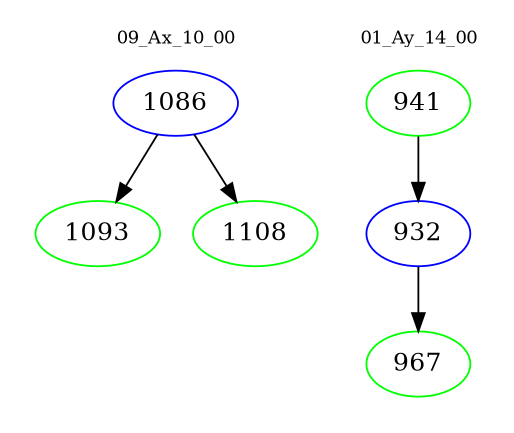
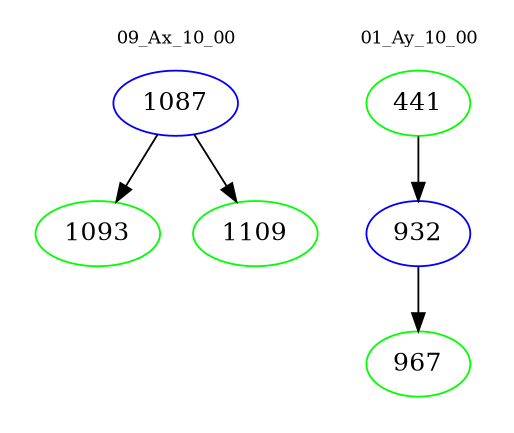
(419, 39) -> (419, 39)
(176, 103) -> (176, 103)
(418, 103) -> (418, 103)
(255, 234) -> (255, 234)
